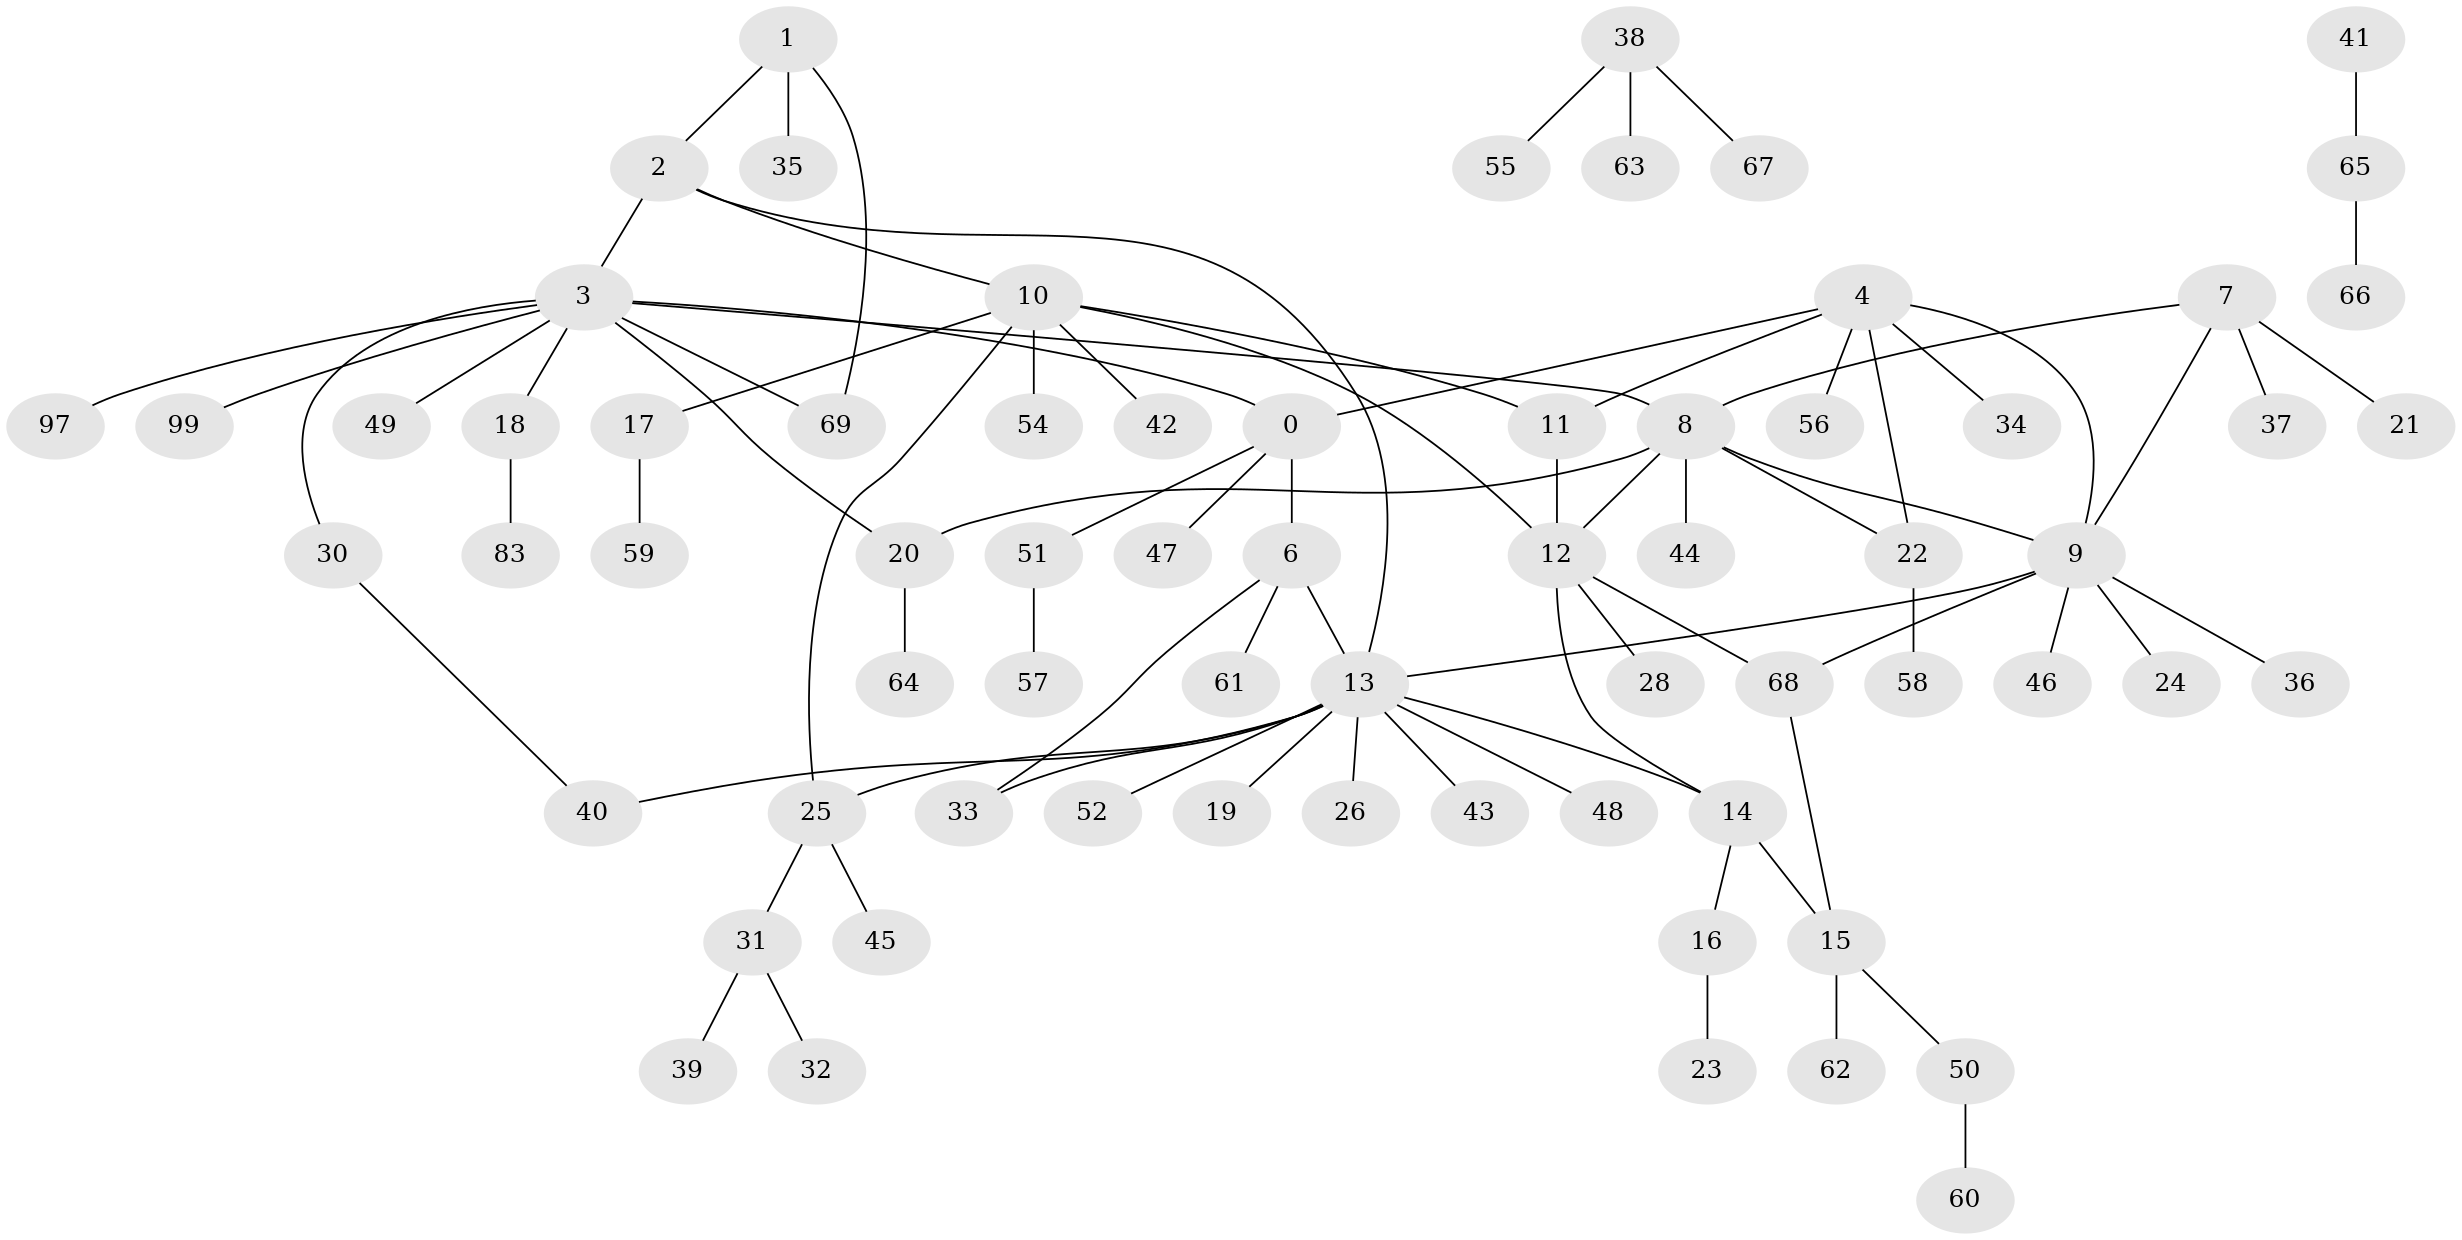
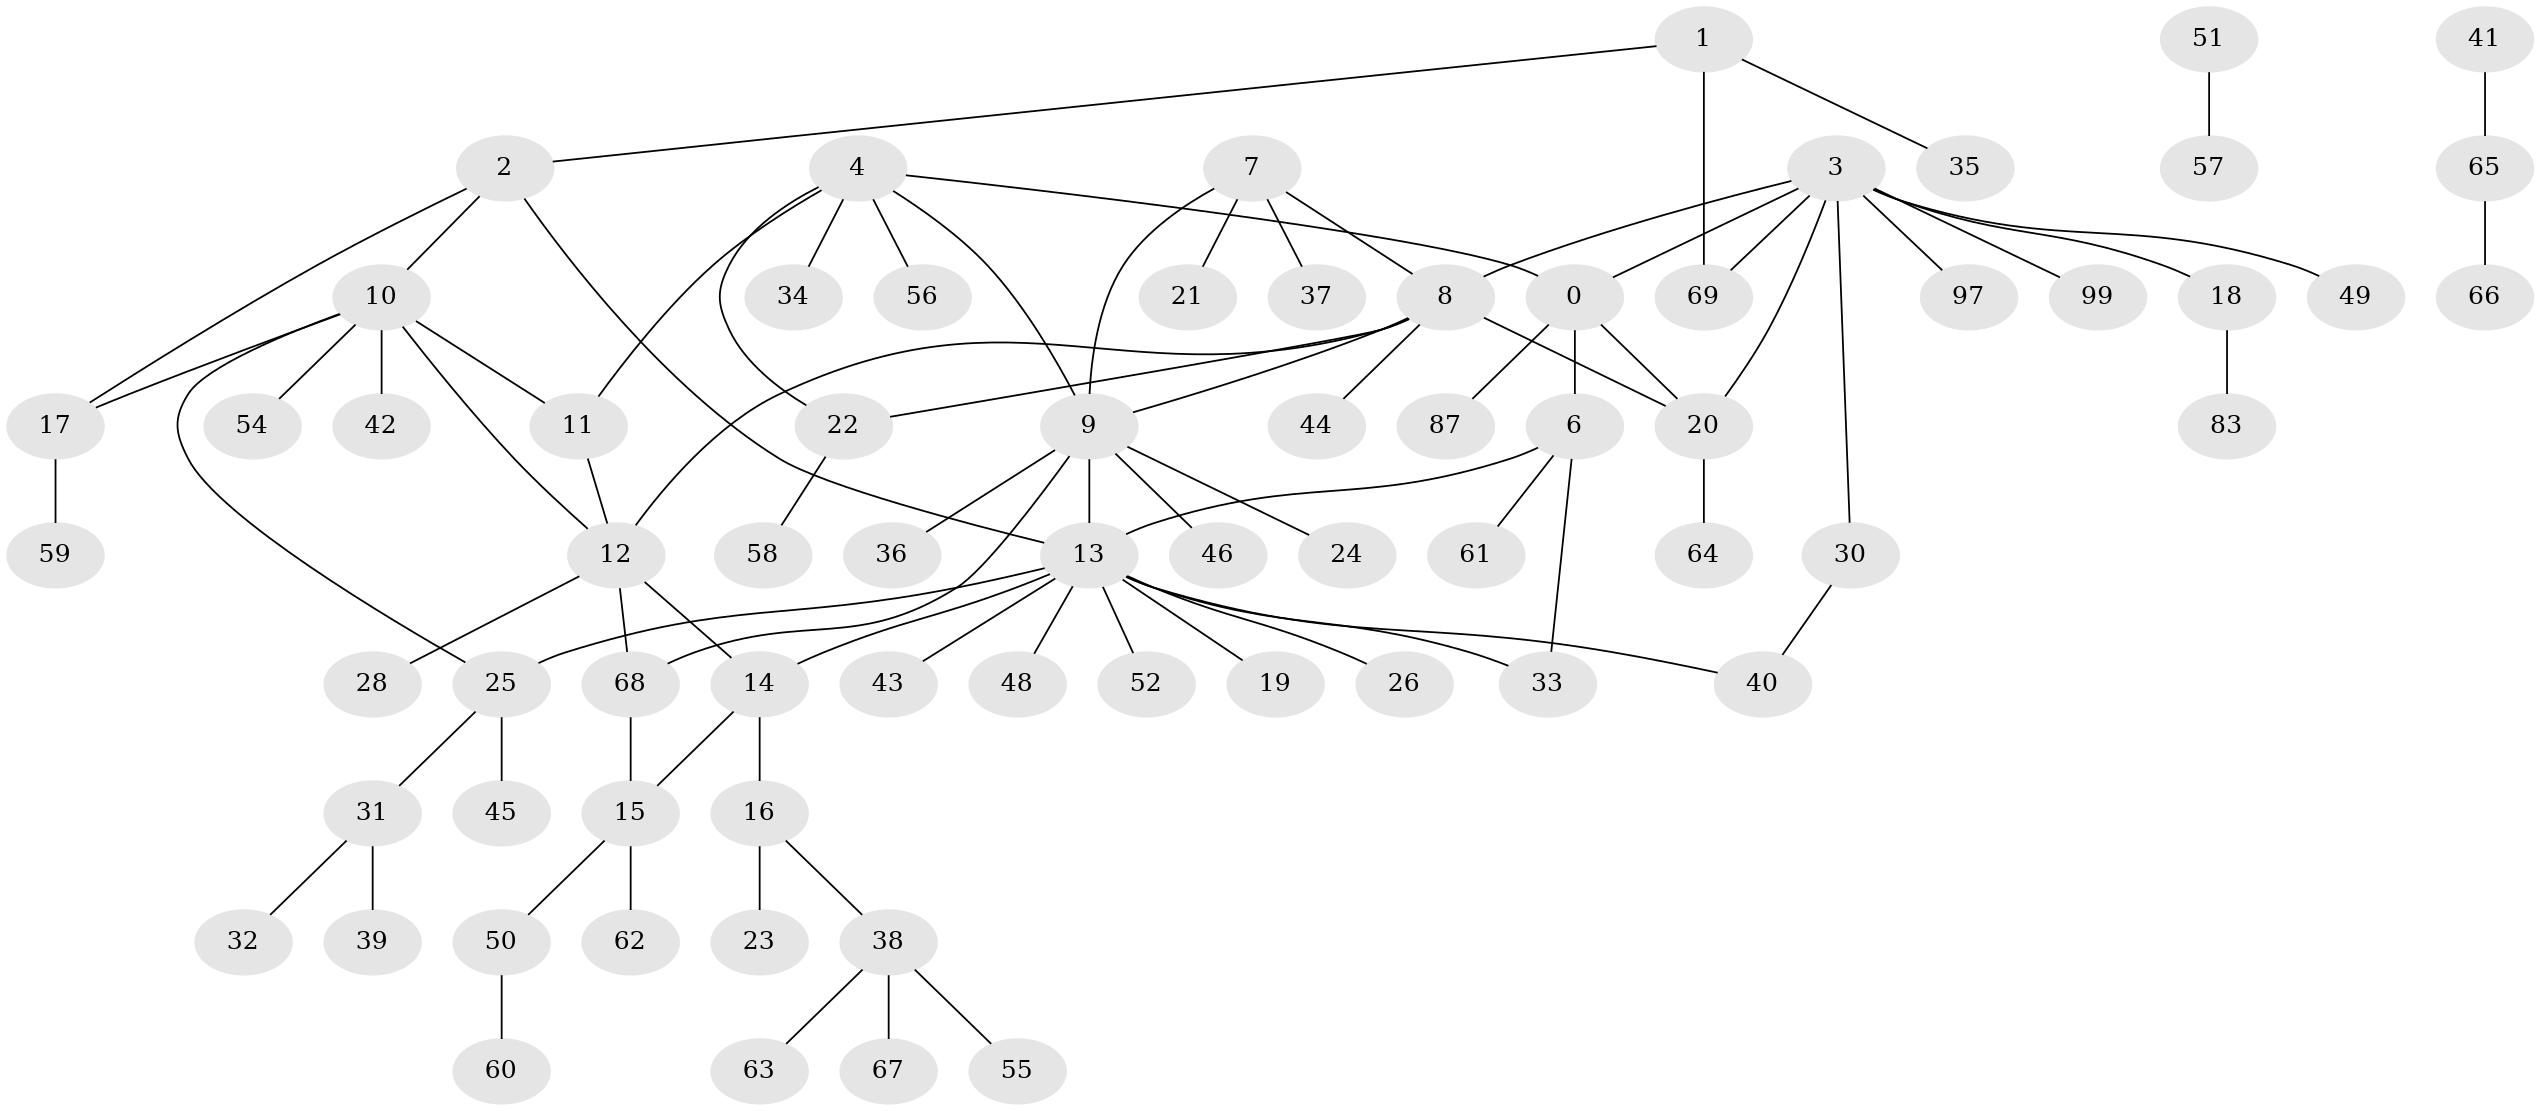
(622, 233) -> (275, 289)
(1190, 478) -> (1639, 362)
(1163, 555) -> (1446, 426)
none -> (824, 878)
